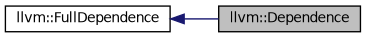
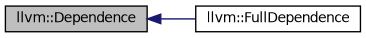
(201, 19) -> (178, 19)
